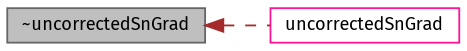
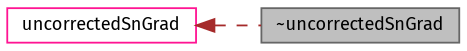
(247, 25) -> (238, 25)
